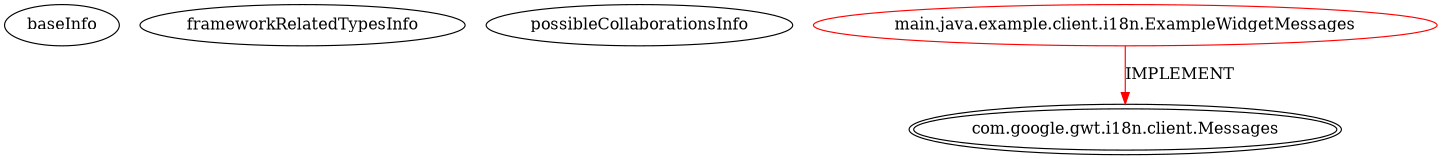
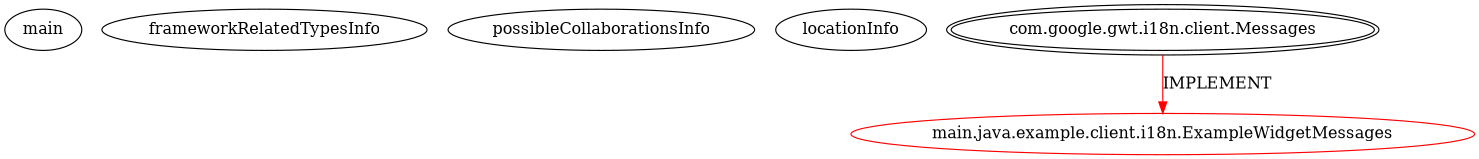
(62, 25) -> (43, 30)
none -> (851, 30)
(1125, 69) -> (1163, 78)
